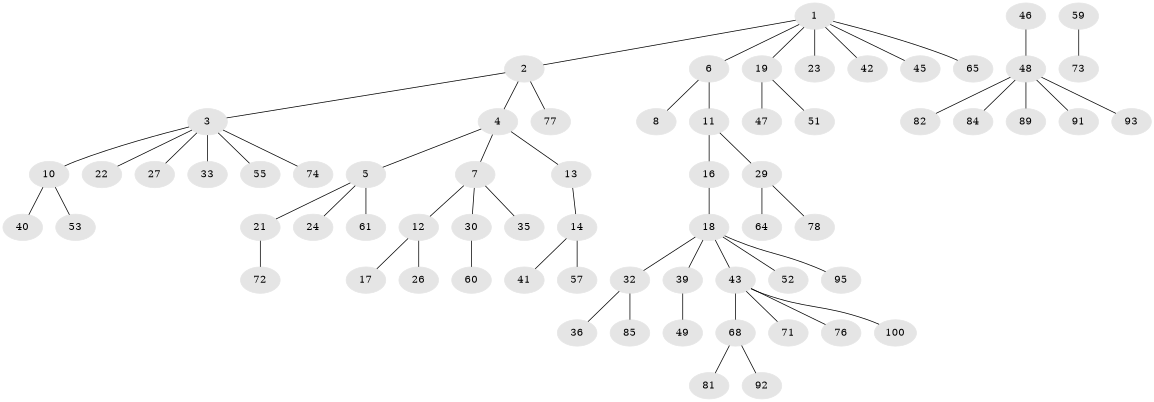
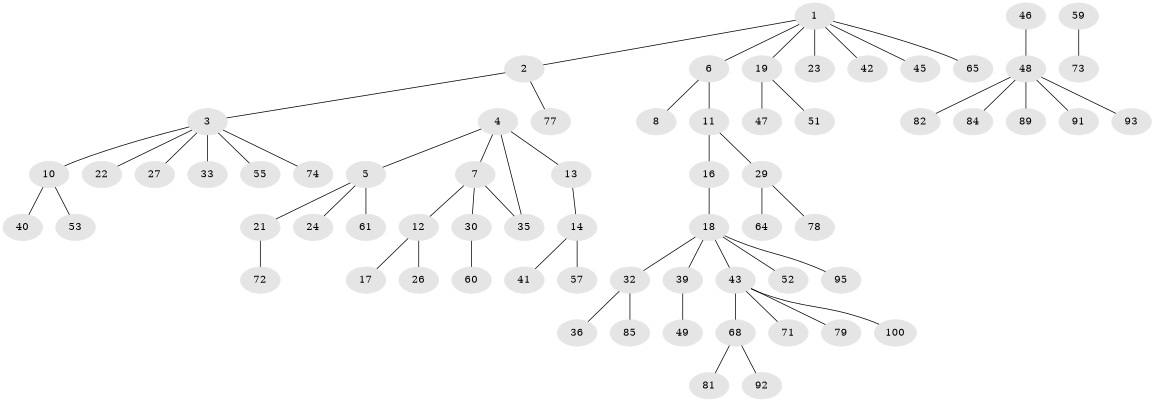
(511, 95) -> (511, 175)
(841, 333) -> (841, 333)
